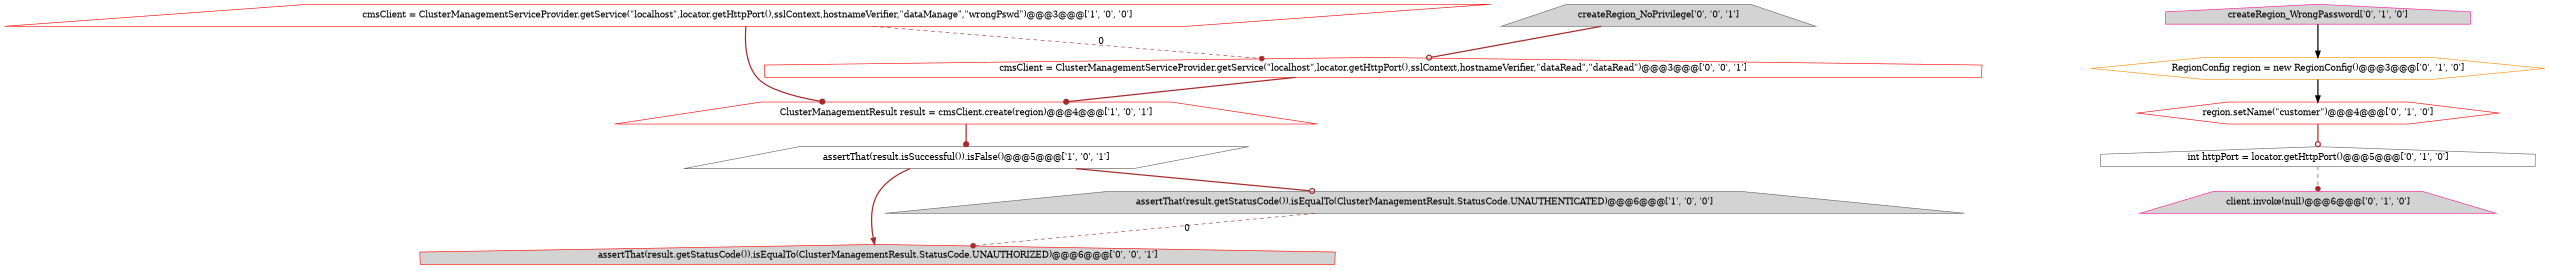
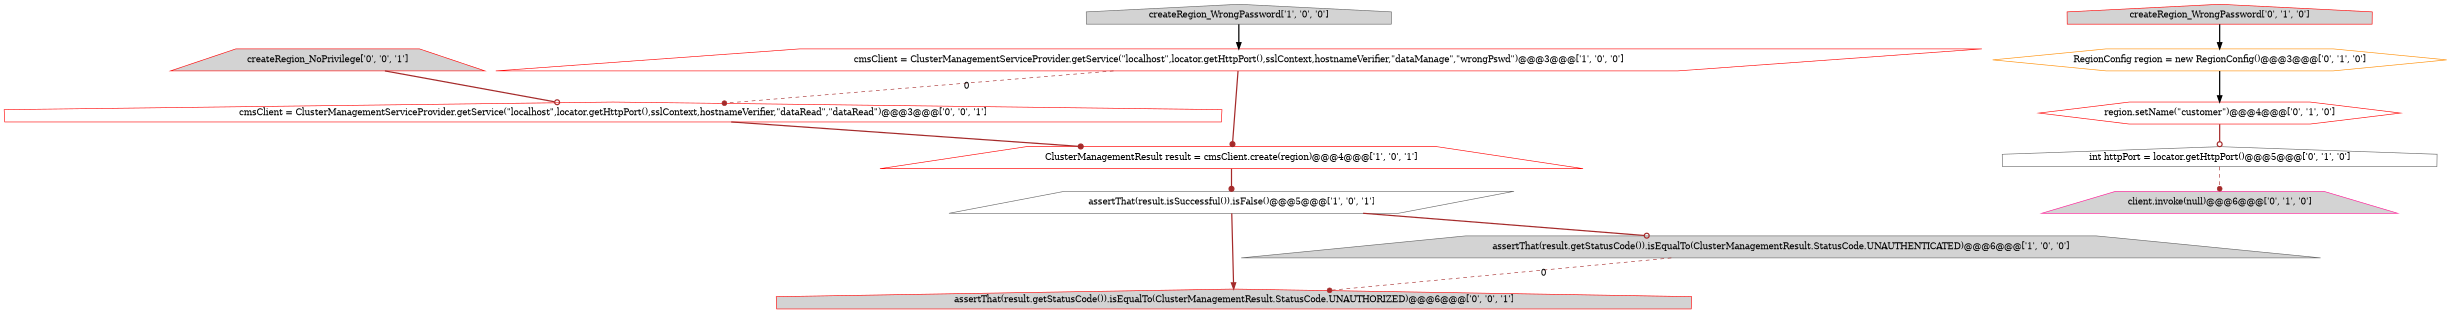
none -> (1239, 15)
(1659, 15) -> (328, 60)
(2318, 15) -> (2220, 15)
